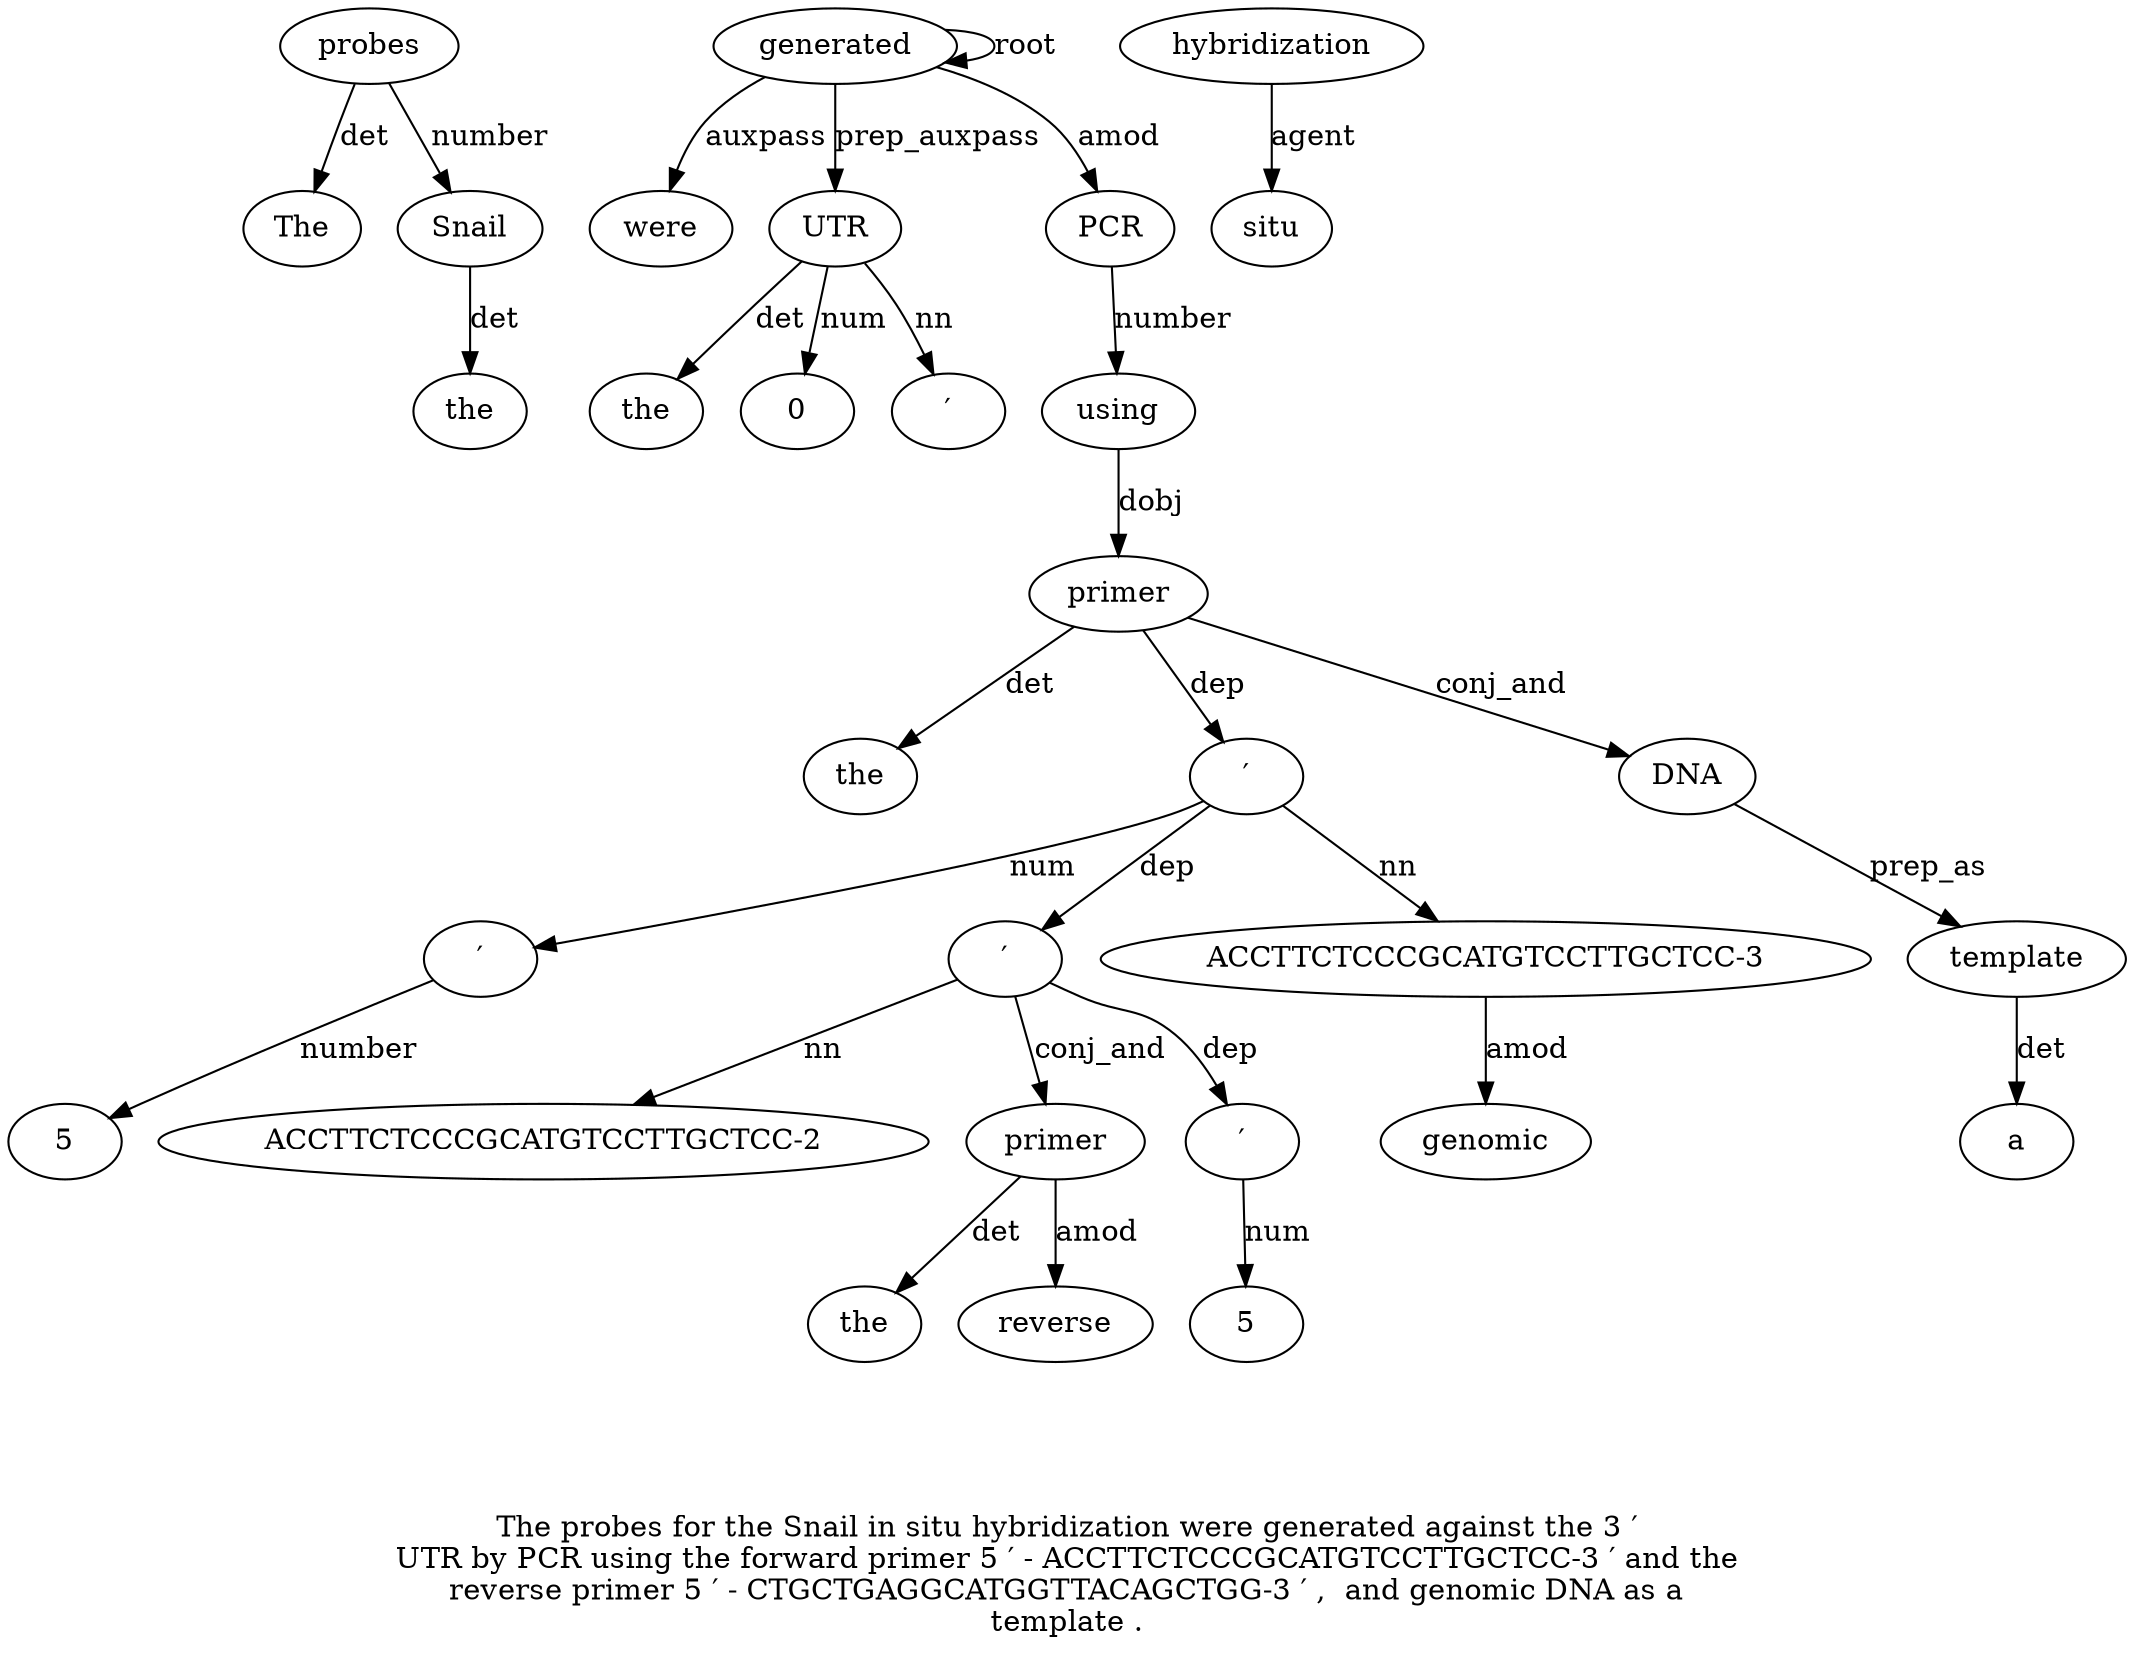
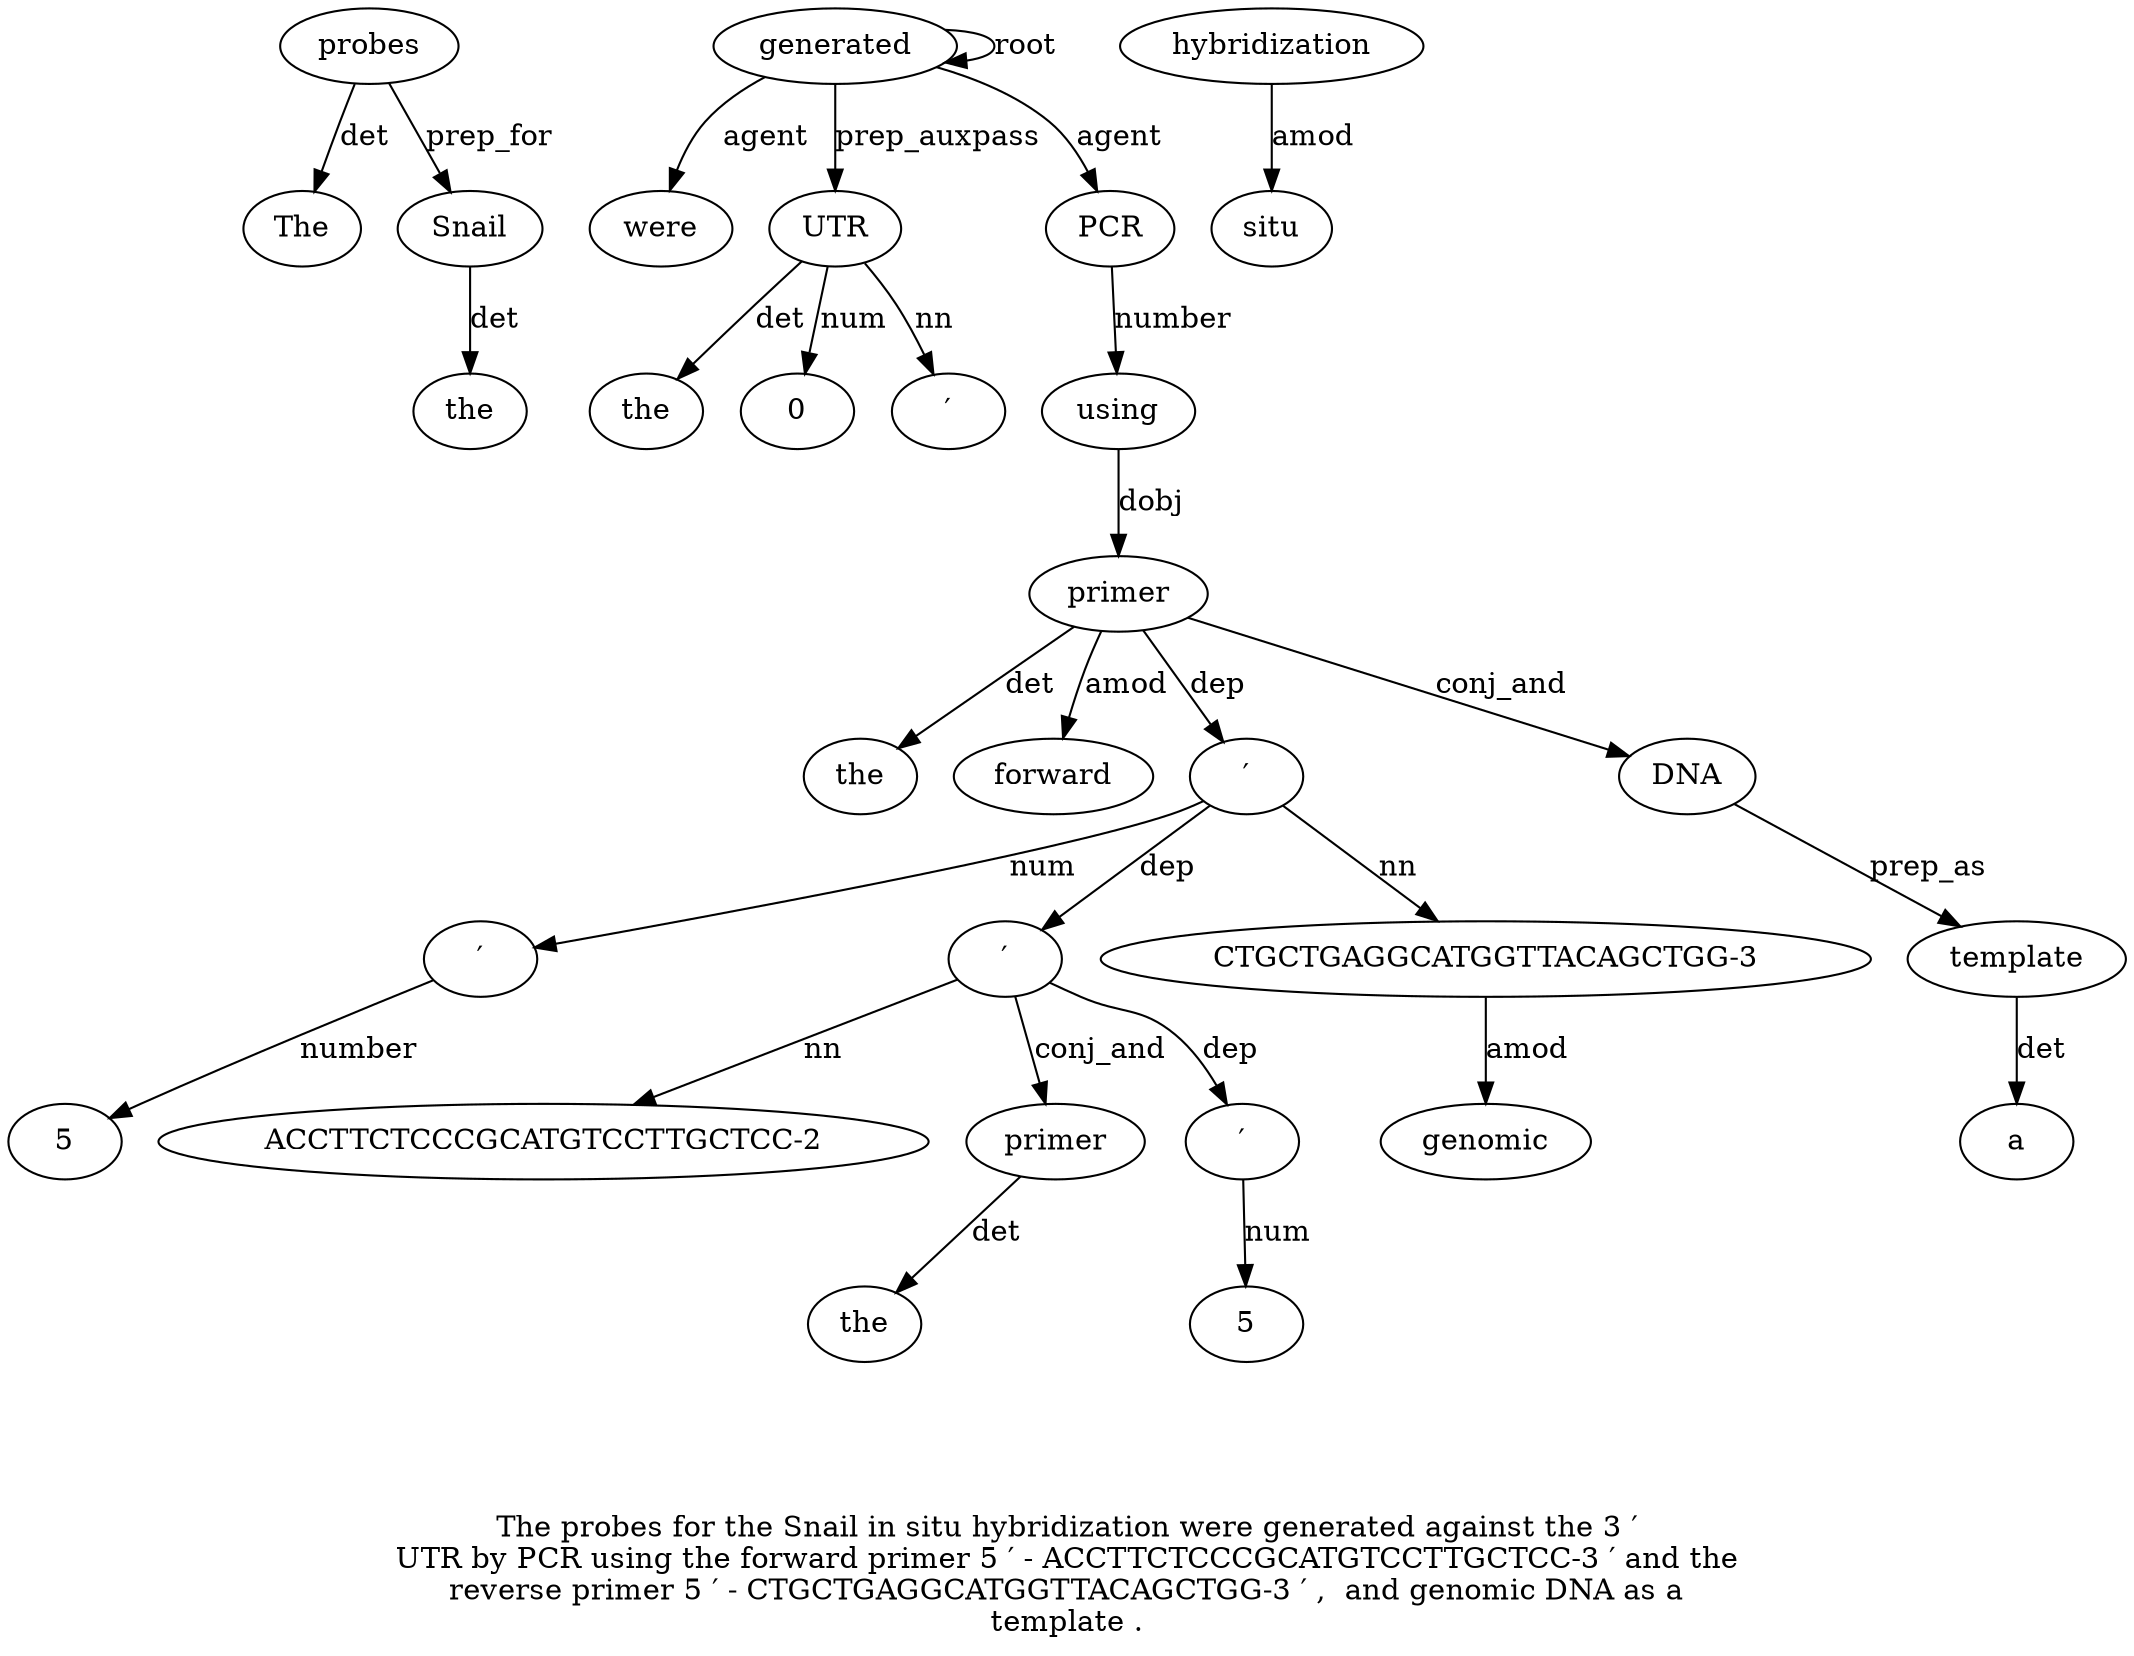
(490, 137) -> (490, 137)
(766, 137) -> (766, 137)
(1120, 137) -> (1120, 137)
(1314, 137) -> (1314, 137)
none -> (1054, 776)
(1486, 959) -> (1486, 959)
(1056, 1324) -> none
